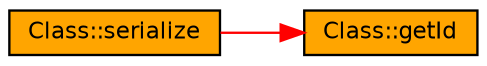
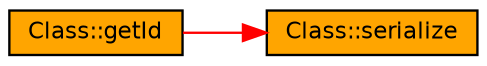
(250, 33) -> (213, 33)
